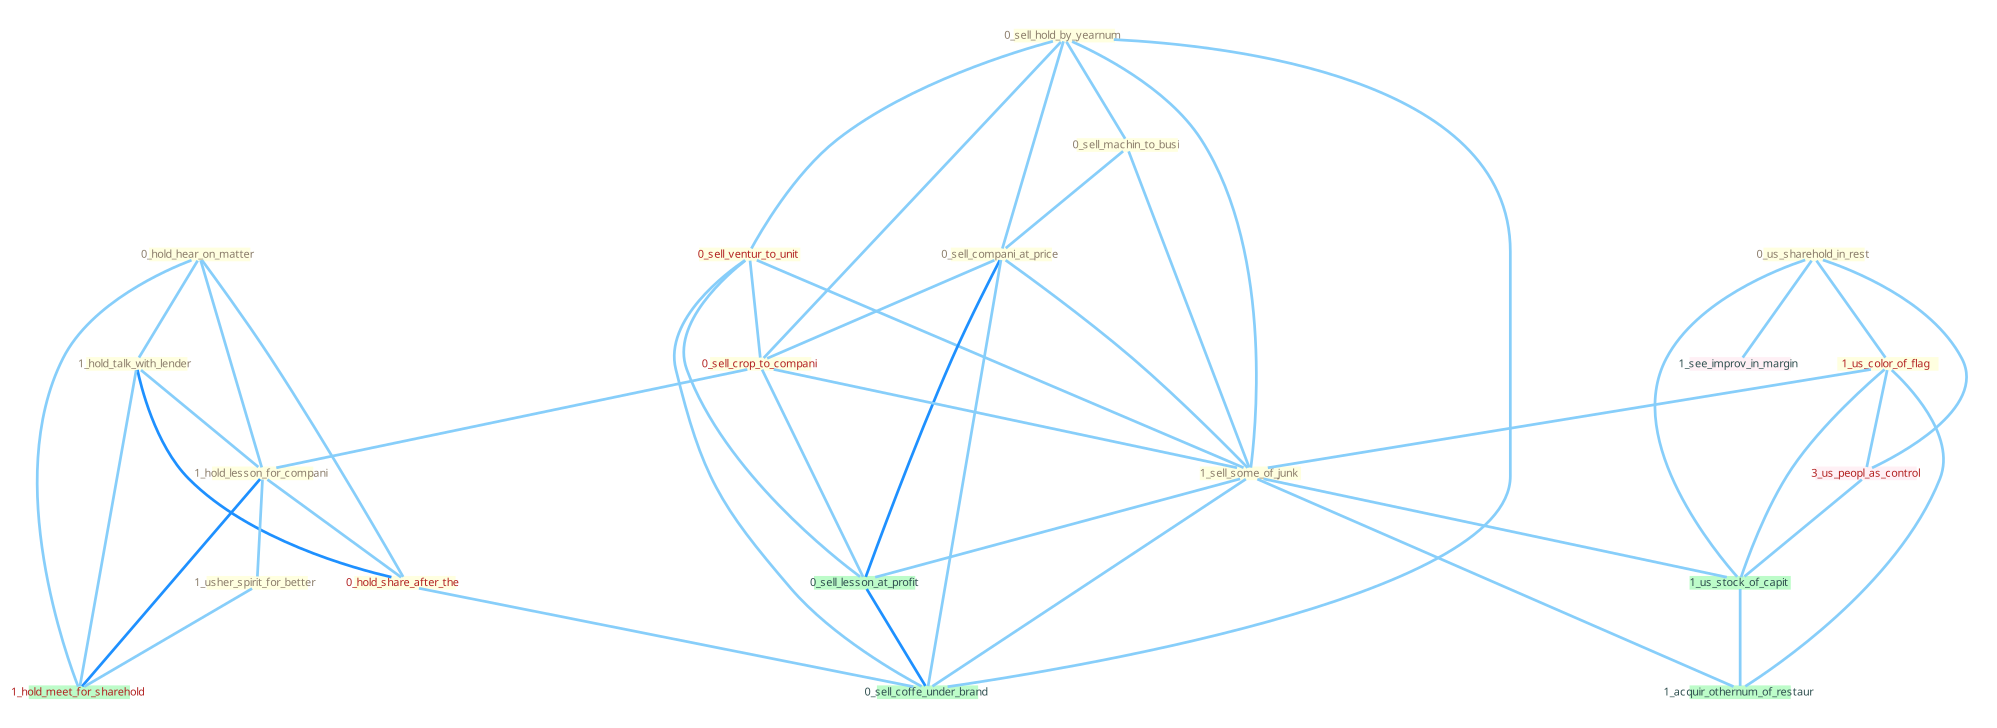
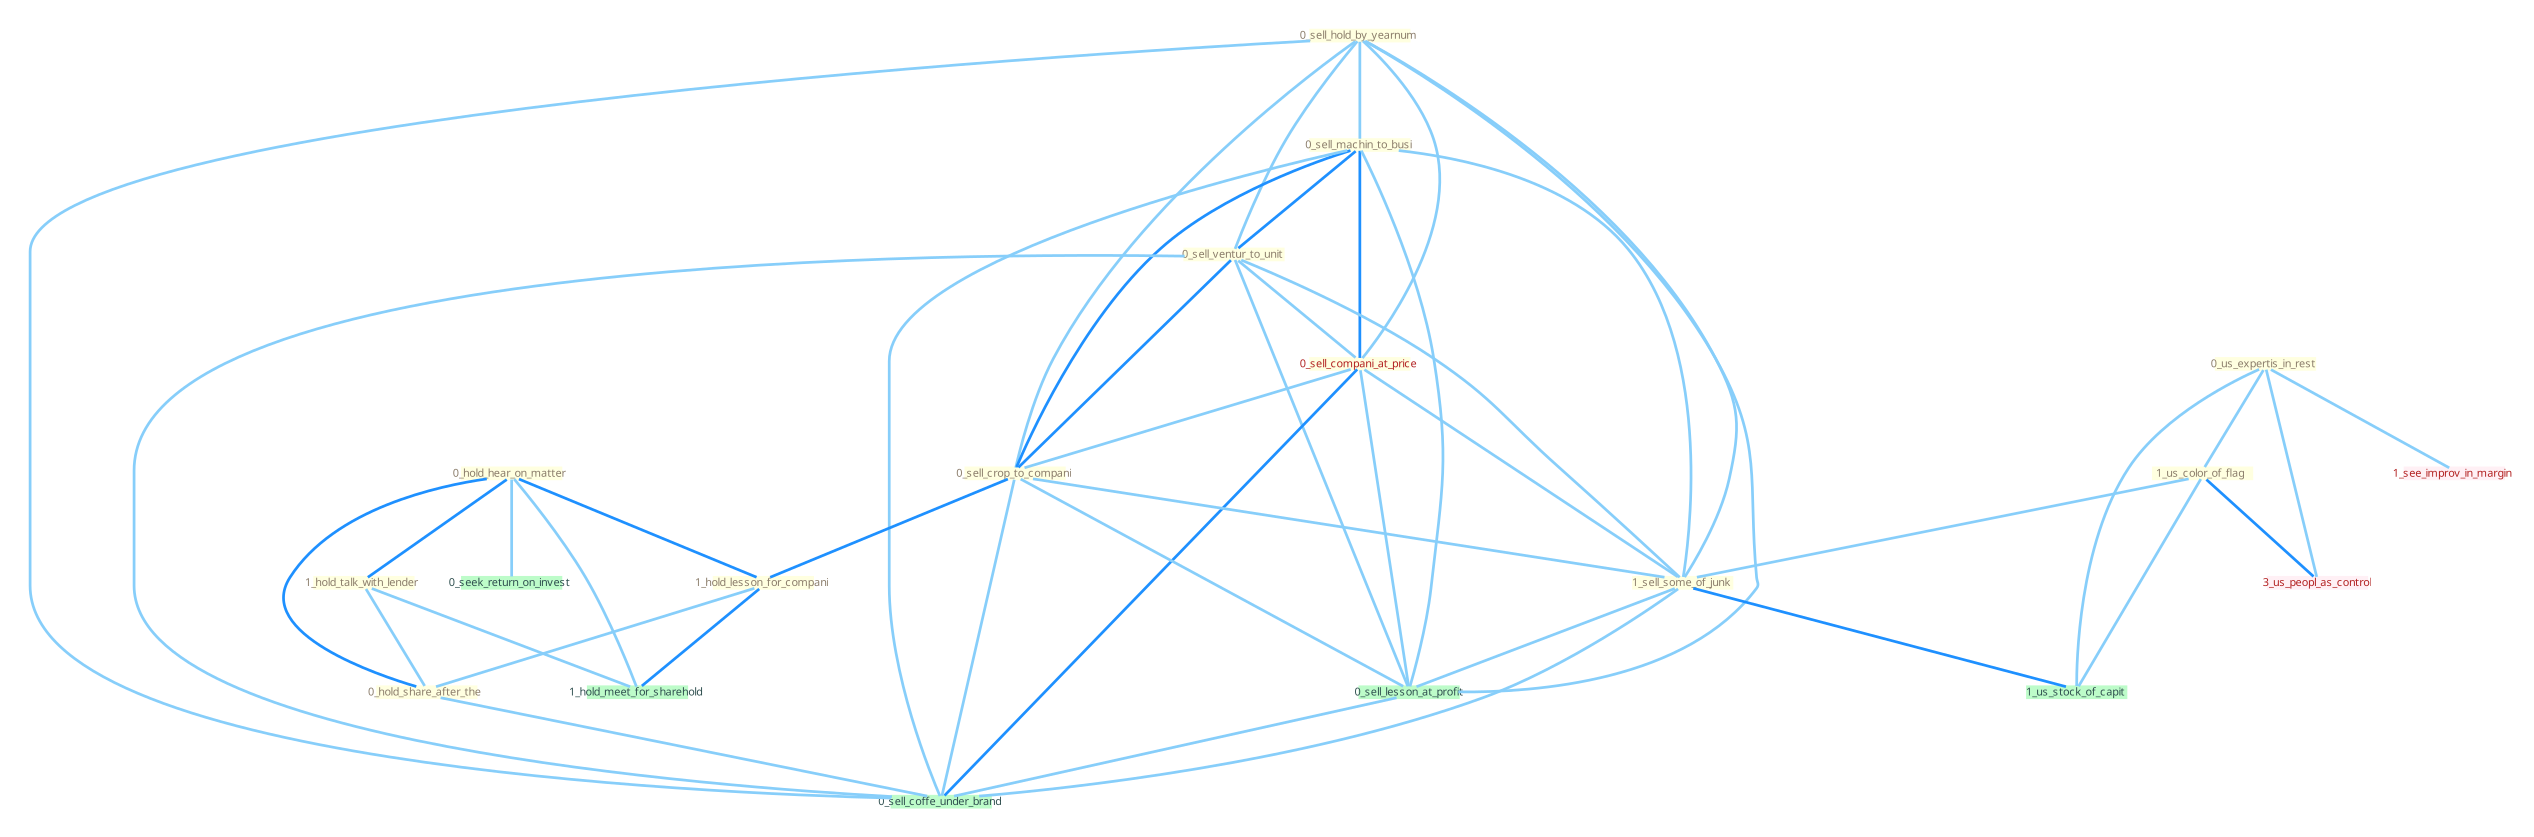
(1064, 200) -> (1360, 254)
none -> (1297, 200)
(750, 254) -> (1234, 254)
(1001, 254) -> (1360, 364)
(1814, 254) -> (2266, 364)
none -> (1135, 274)
(168, 309) -> (437, 528)
(755, 309) -> (1125, 364)
none -> (1297, 309)
none -> (905, 325)
(231, 364) -> (638, 528)
(761, 364) -> (1015, 473)
(1740, 364) -> (2454, 473)
(1888, 364) -> (2203, 473)
none -> (1438, 386)
(307, 416) -> (302, 563)
(200, 419) -> none
(512, 419) -> (907, 521)
(1877, 419) -> (2260, 528)
(924, 424) -> (1382, 512)
(965, 473) -> (1151, 582)
none -> (1751, 473)
(216, 502) -> (395, 637)
(1803, 528) -> none
(1507, 531) -> (1880, 637)
(257, 583) -> none
(405, 583) -> (427, 692)
none -> (512, 583)
(896, 637) -> (1175, 747)
none -> (978, 638)
(79, 692) -> (638, 692)
(1740, 692) -> none
